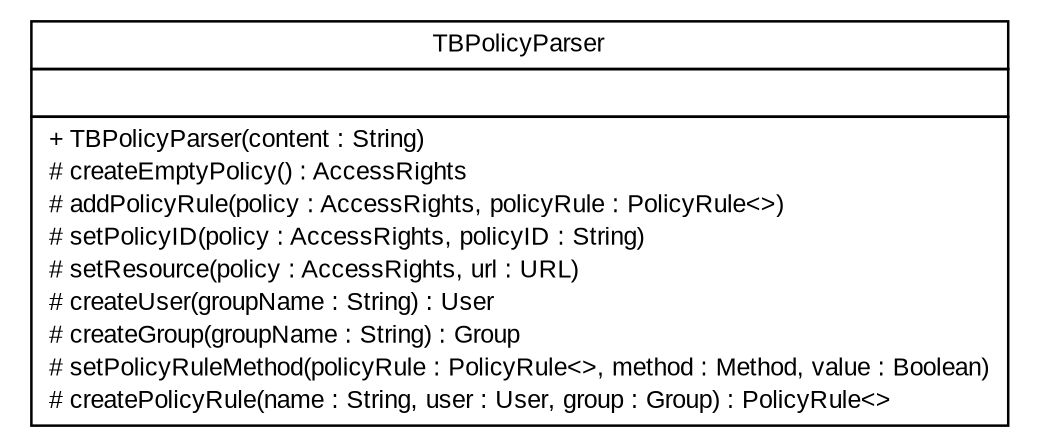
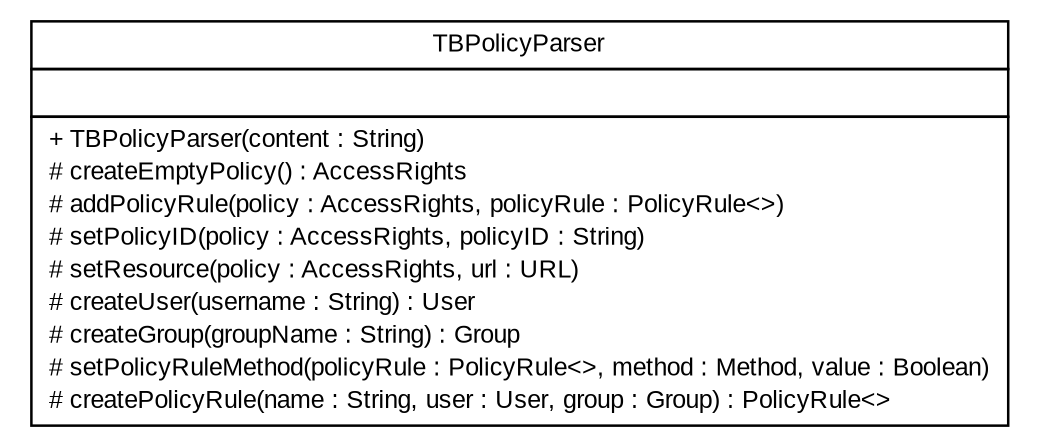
(272, 303) -> (262, 303)
